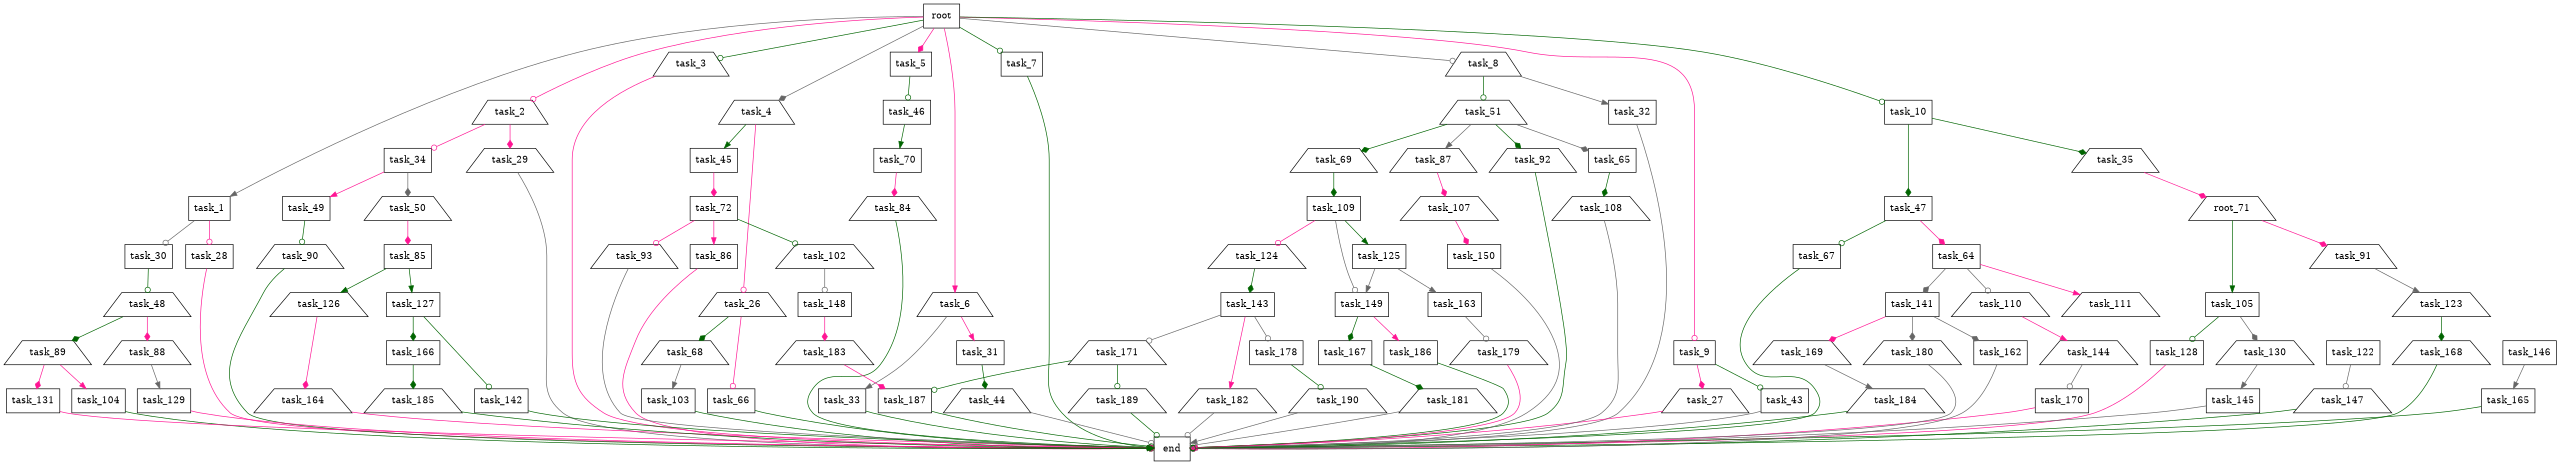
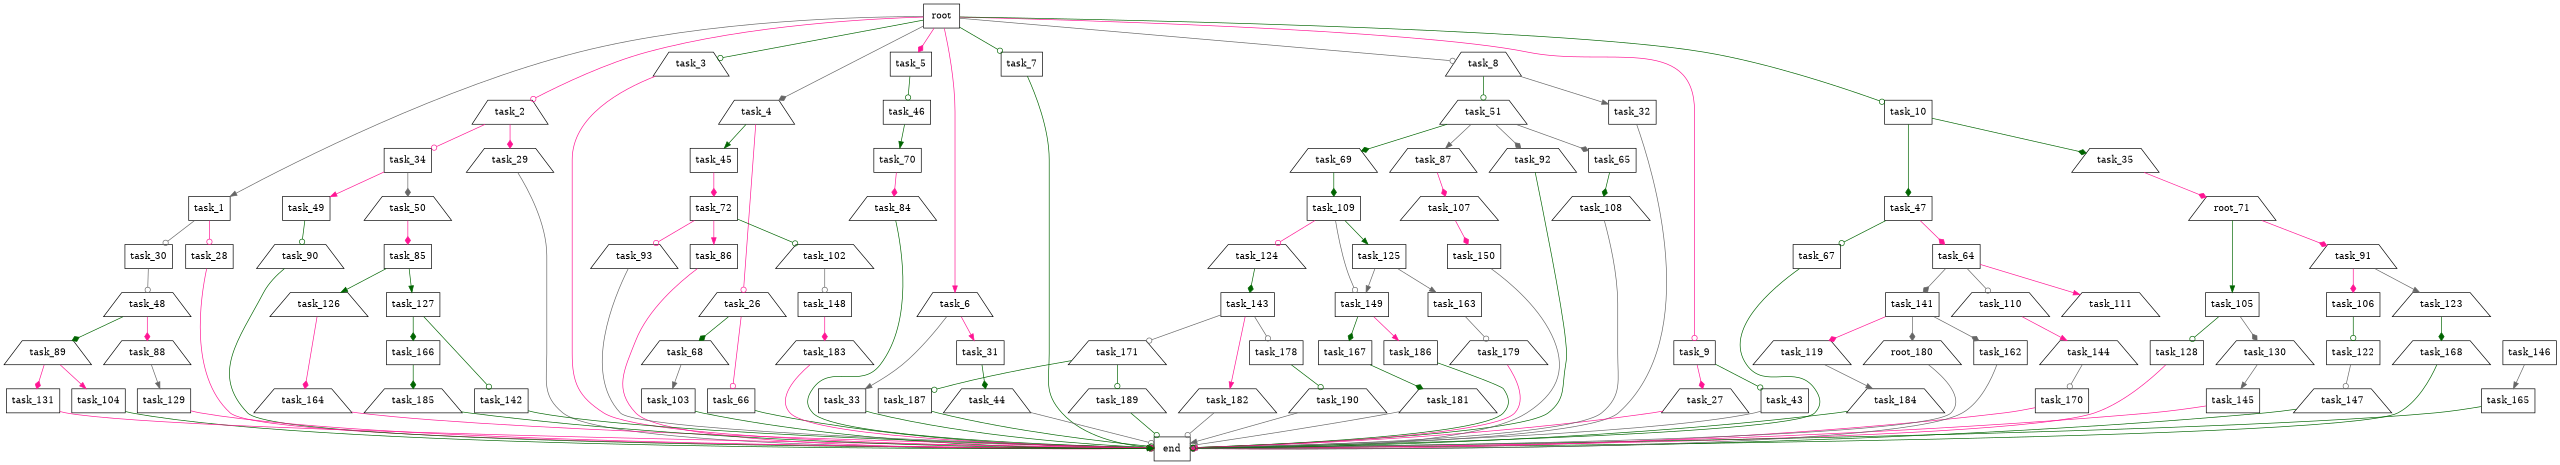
(1505, 134) -> (1505, 134)
(148, 278) -> (148, 278)
none -> (2353, 305)
(1802, 353) -> (1802, 353)
(1912, 353) -> (1912, 353)
(857, 372) -> (938, 439)
(1701, 439) -> (1701, 439)
